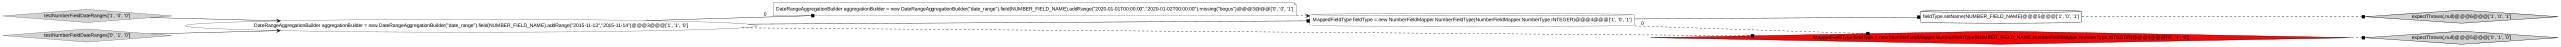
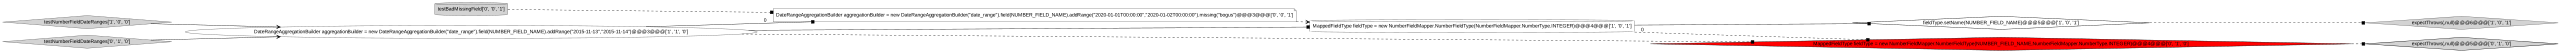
none -> (471, 9)
(2001, 17) -> (2001, 23)
(2462, 17) -> (2462, 23)
